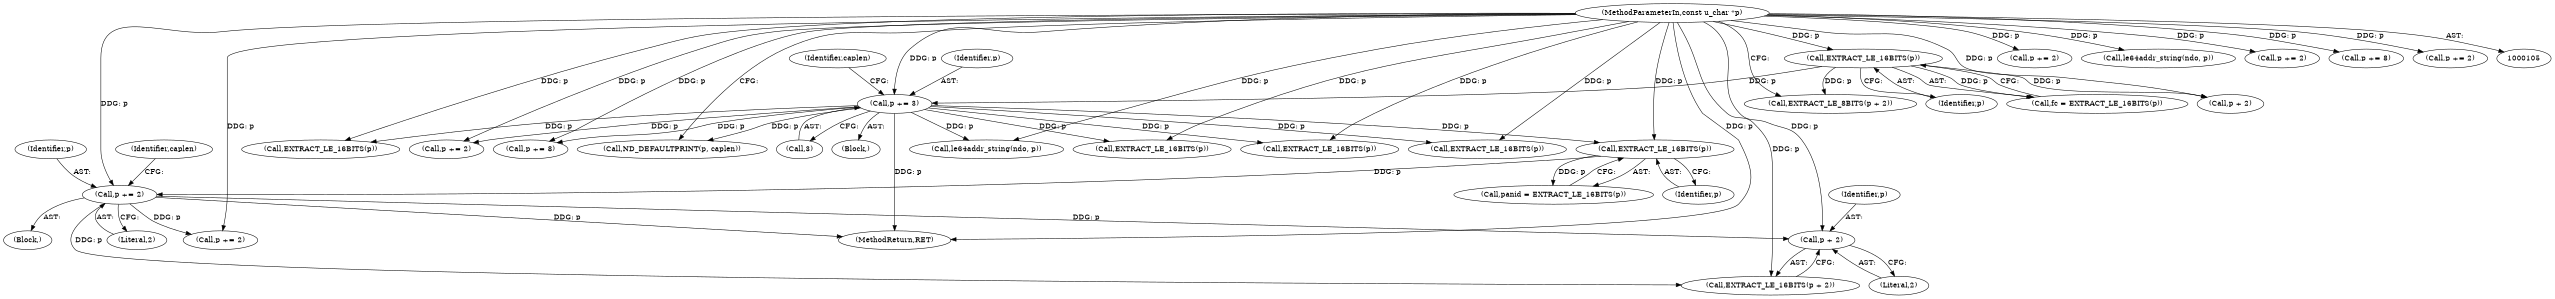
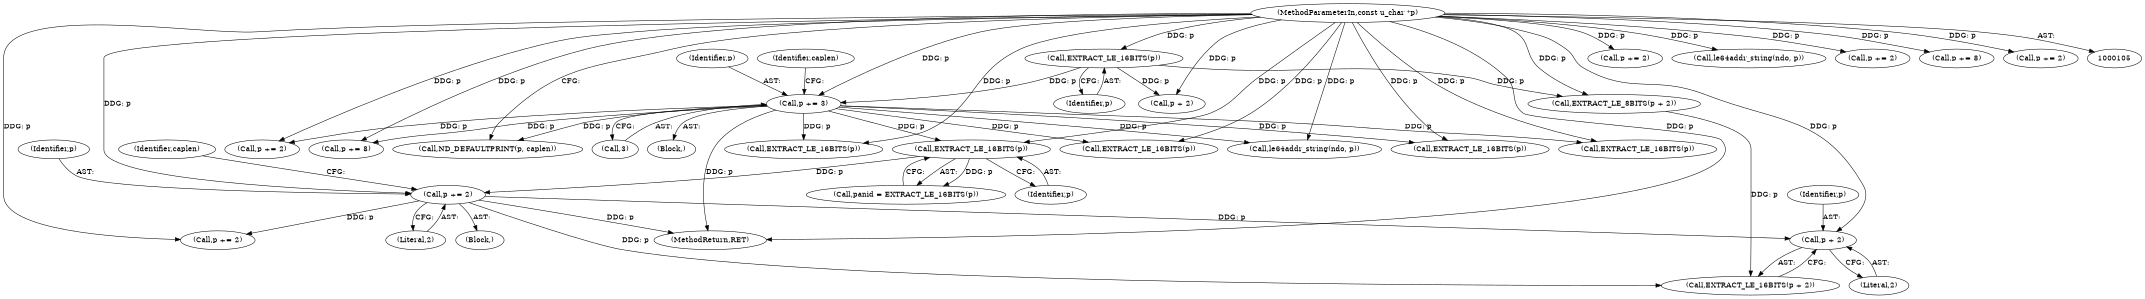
(1761, 58) -> (1553, 58)
(2097, 104) -> none
(1760, 130) -> (1751, 161)
